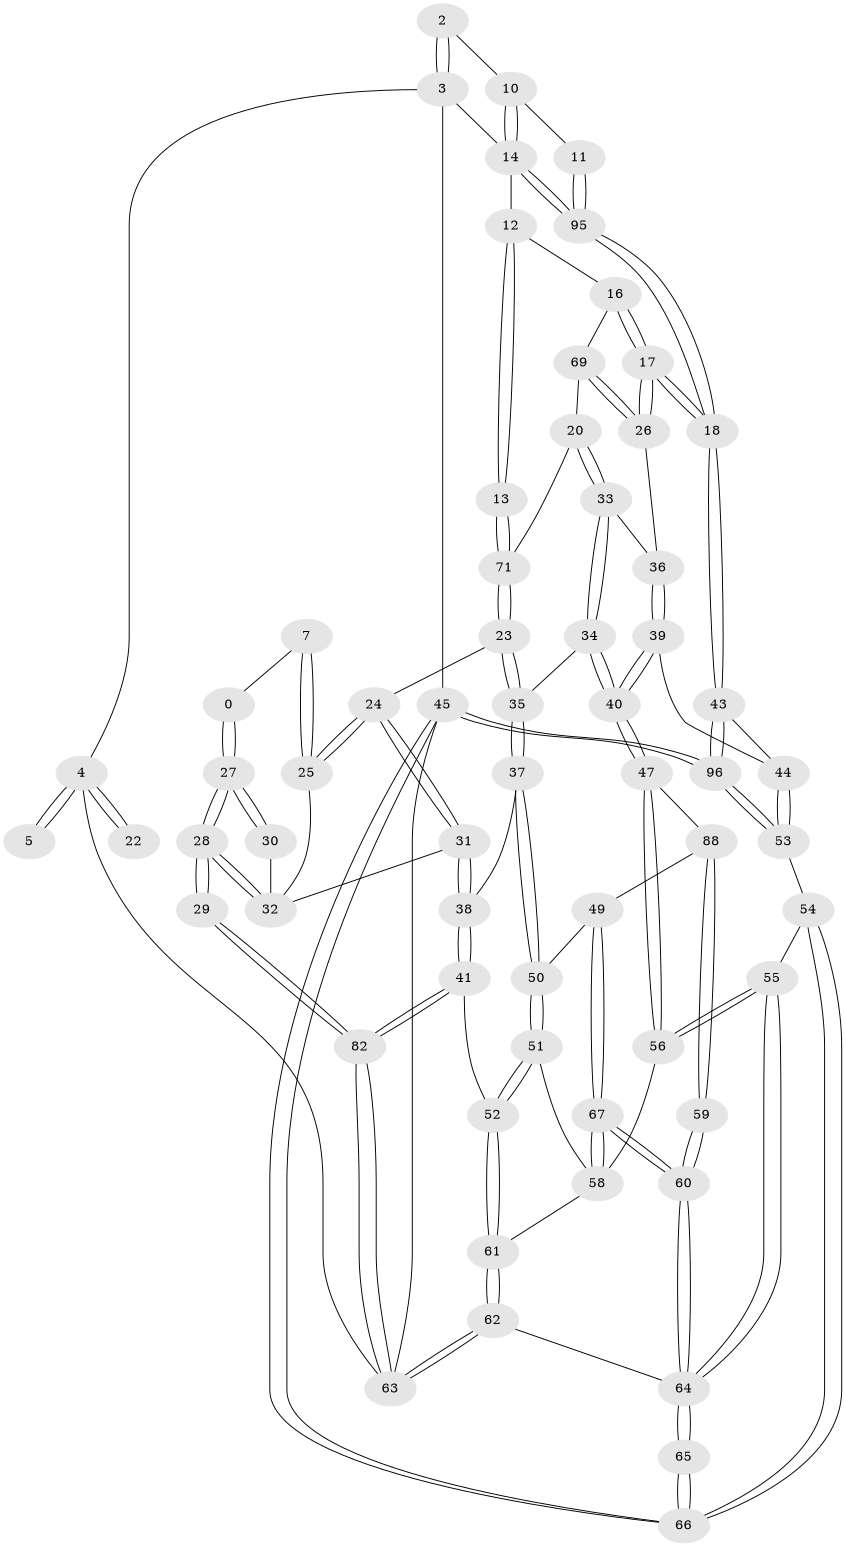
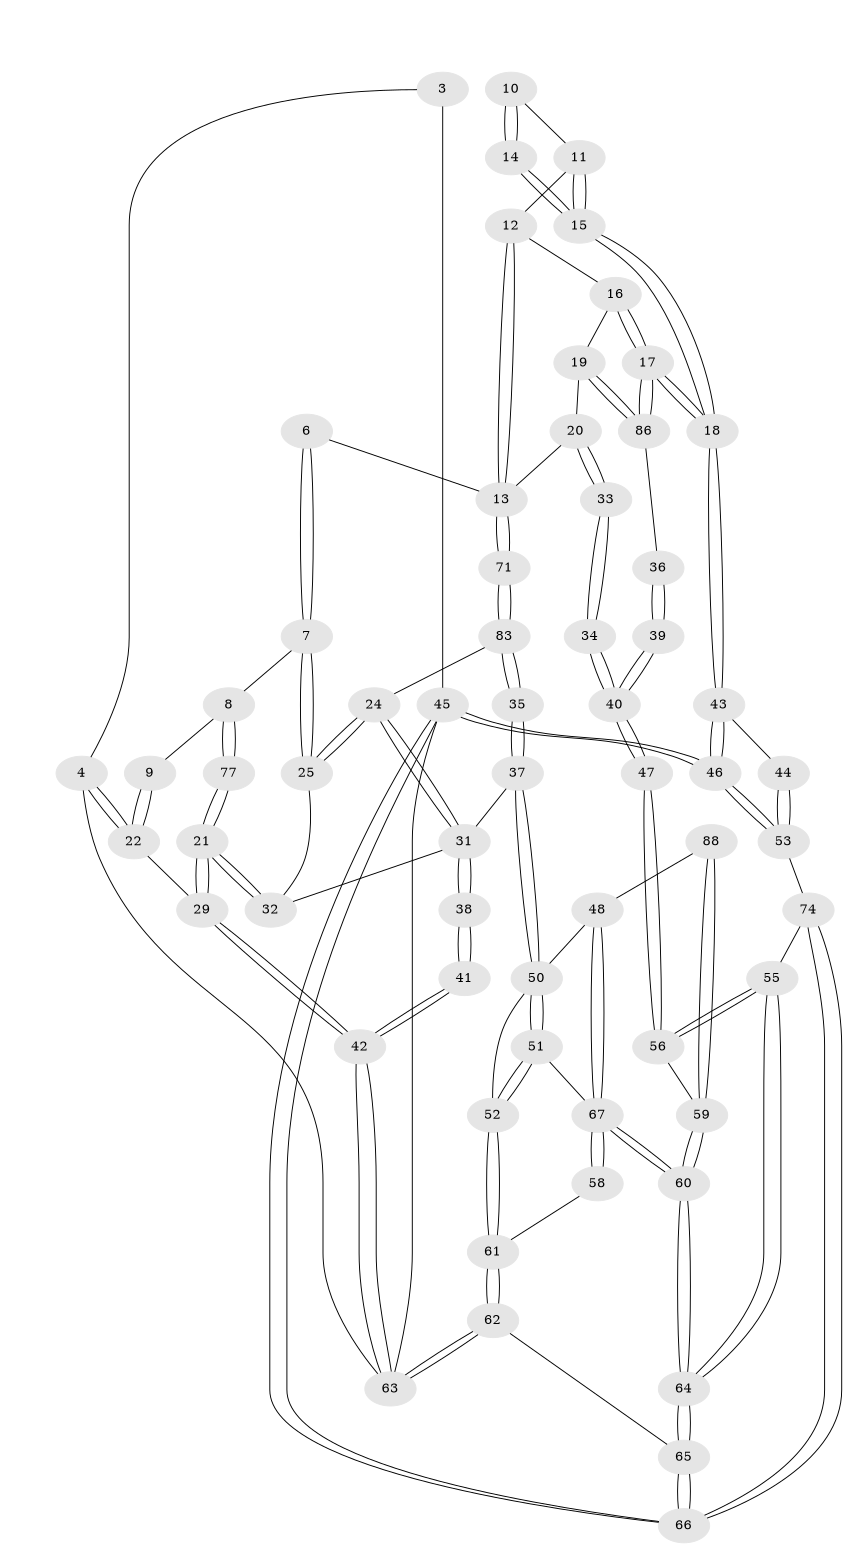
(443, 21) -> none
(477, 123) -> none
(511, 192) -> (553, 184)
(580, 226) -> (580, 226)
(580, 363) -> (580, 363)
none -> (307, 431)
(644, 431) -> (644, 431)
(544, 501) -> (539, 465)
(632, 534) -> none
(504, 636) -> (504, 636)
(554, 671) -> none
(229, 705) -> (229, 705)
(691, 726) -> none
none -> (150, 773)
(229, 773) -> (229, 773)
(715, 773) -> (715, 773)
(679, 808) -> none
(29, 842) -> none
(202, 842) -> (202, 842)
(271, 842) -> none
(504, 845) -> (491, 808)
none -> (168, 876)
(598, 910) -> (598, 910)
(808, 910) -> (808, 910)
(360, 1047) -> (360, 1047)
(468, 1049) -> (499, 1043)
(557, 1119) -> (567, 1081)
(638, 1119) -> (680, 1081)
(589, 1355) -> (589, 1389)
